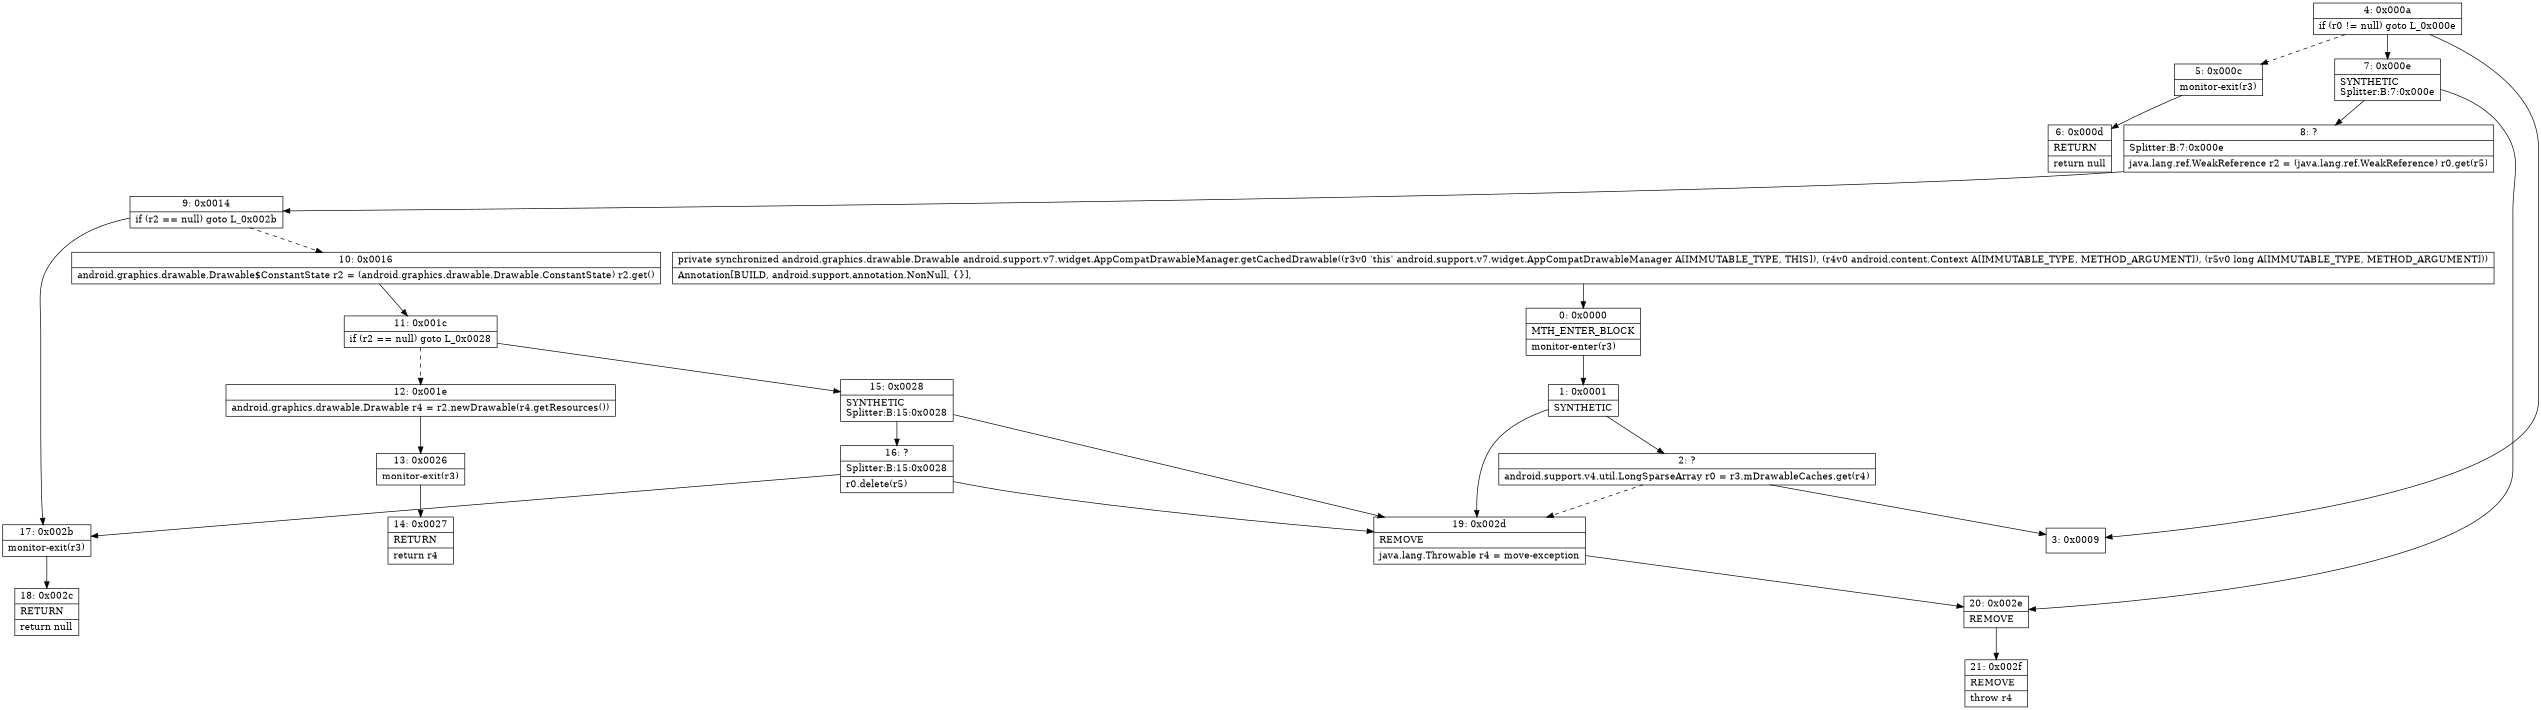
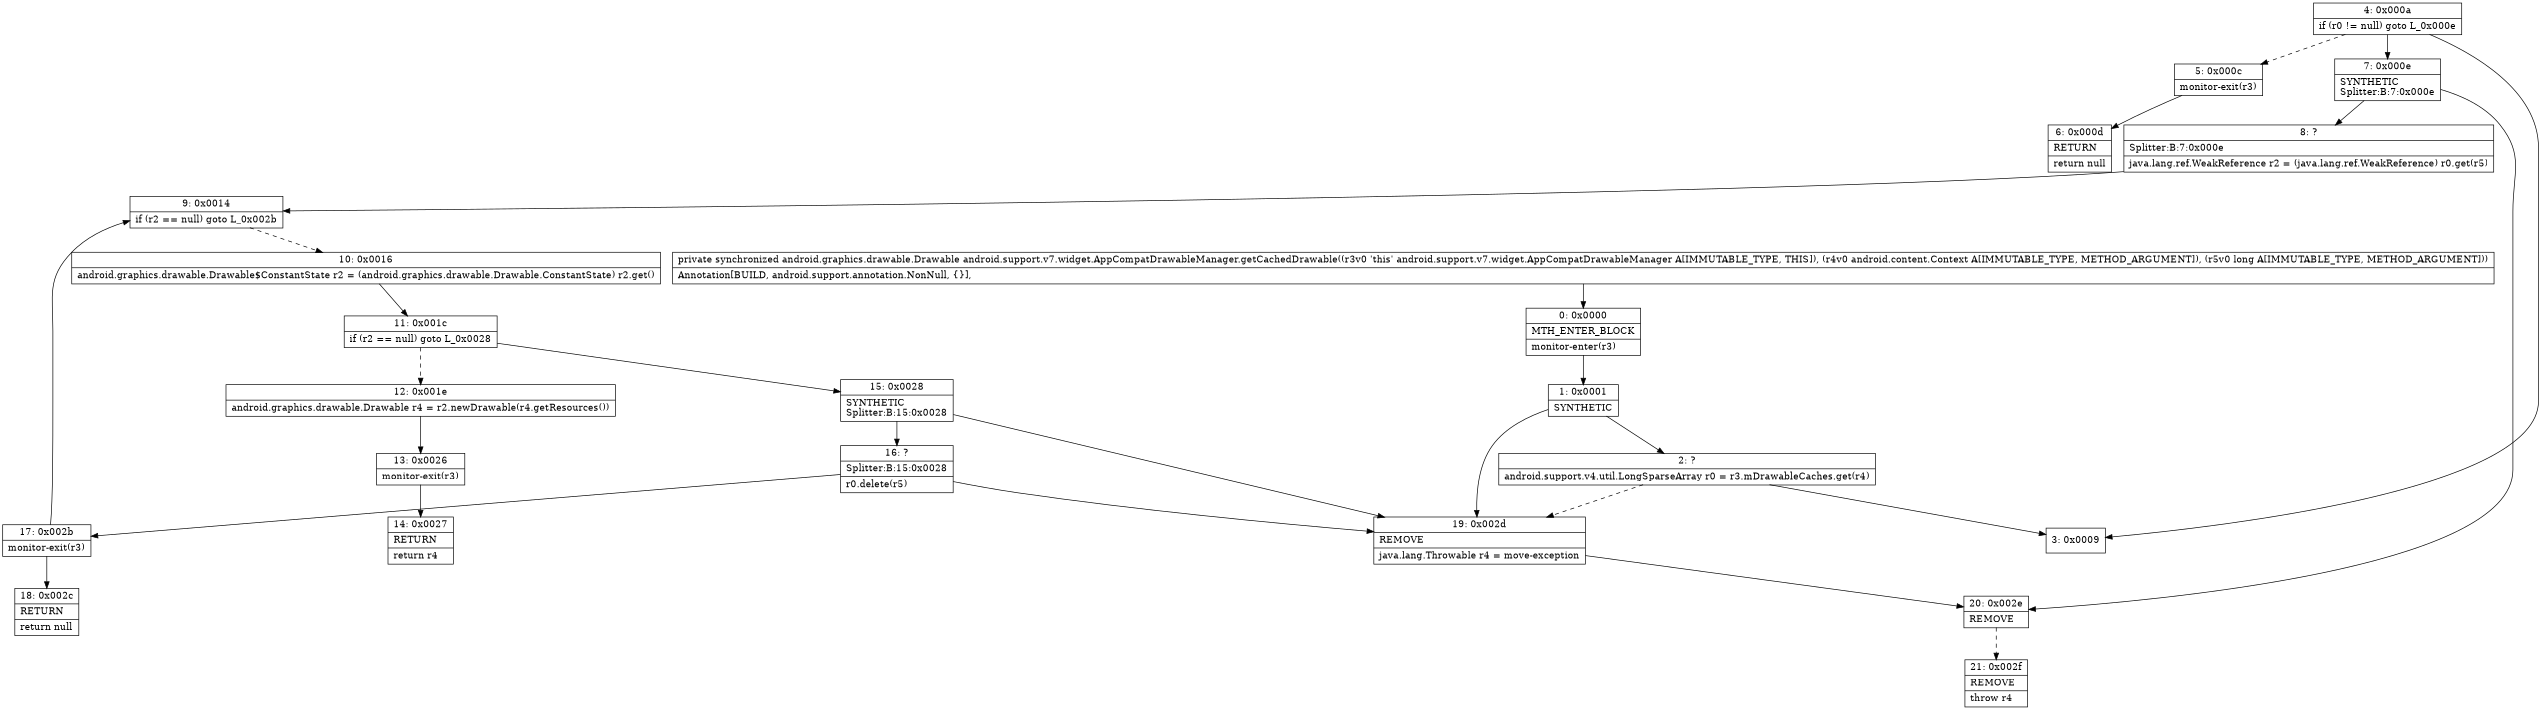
(41, 343) -> (53, 356)
(1996, 640) -> (1996, 640)
